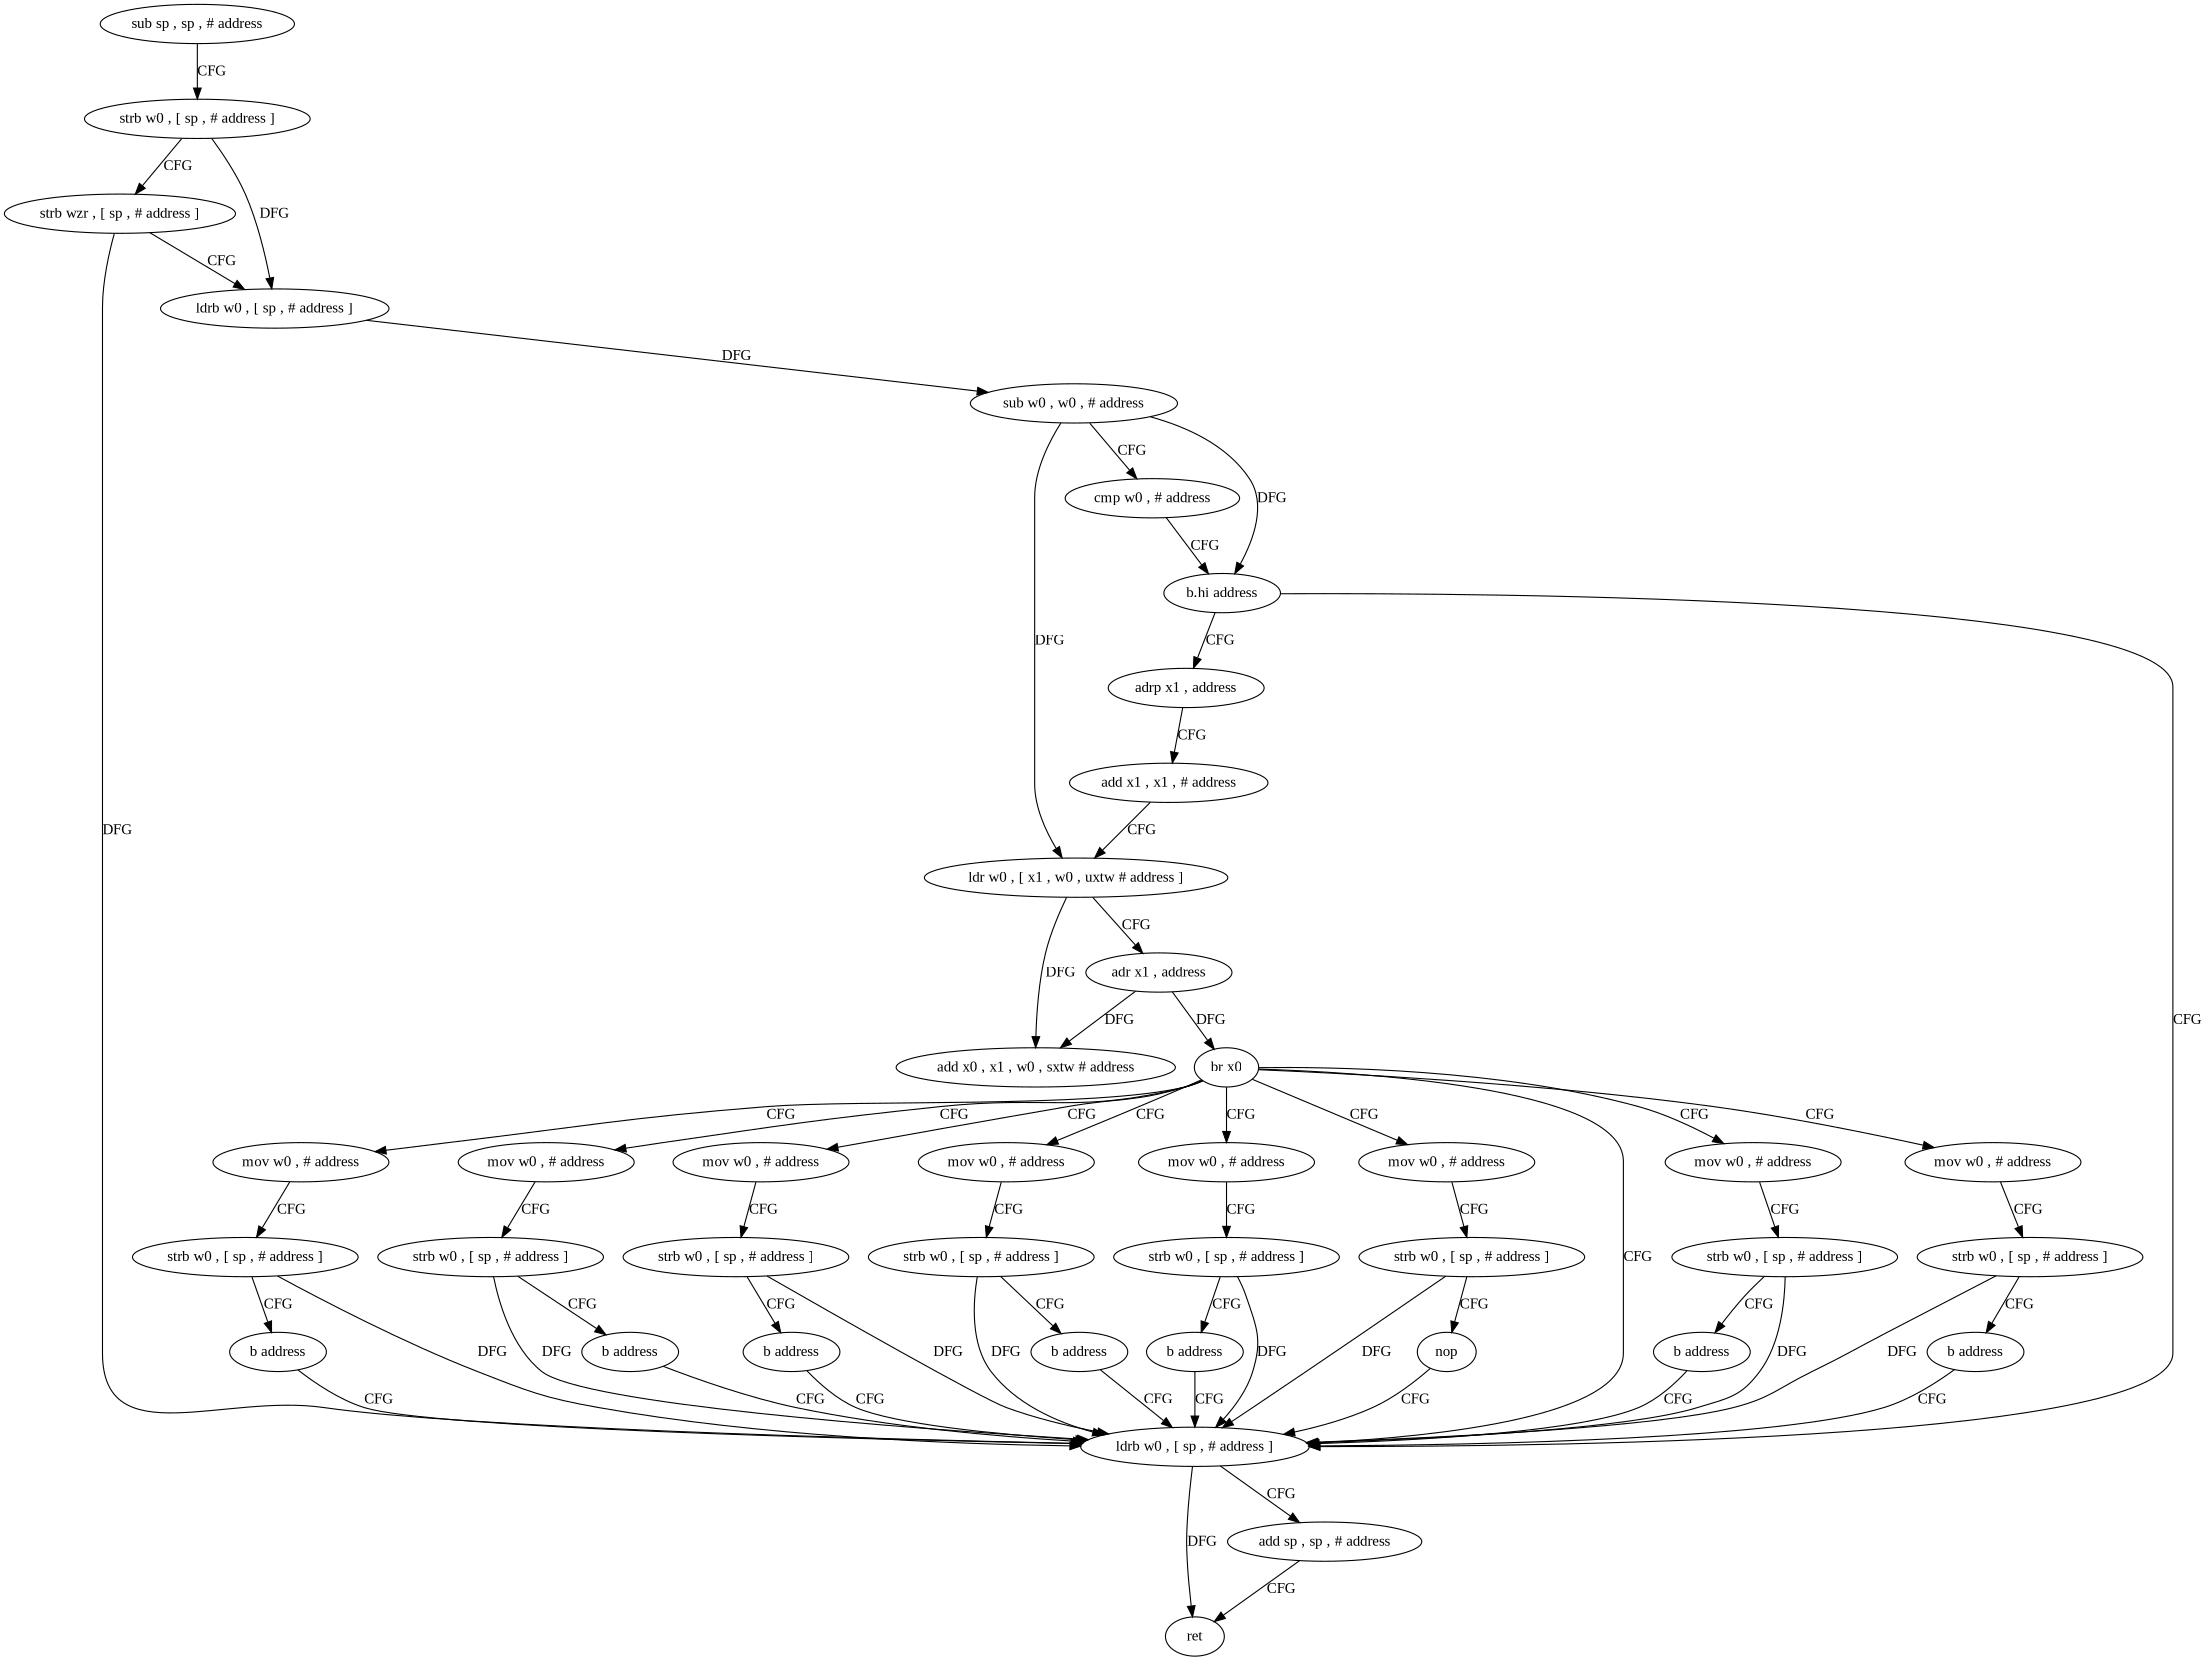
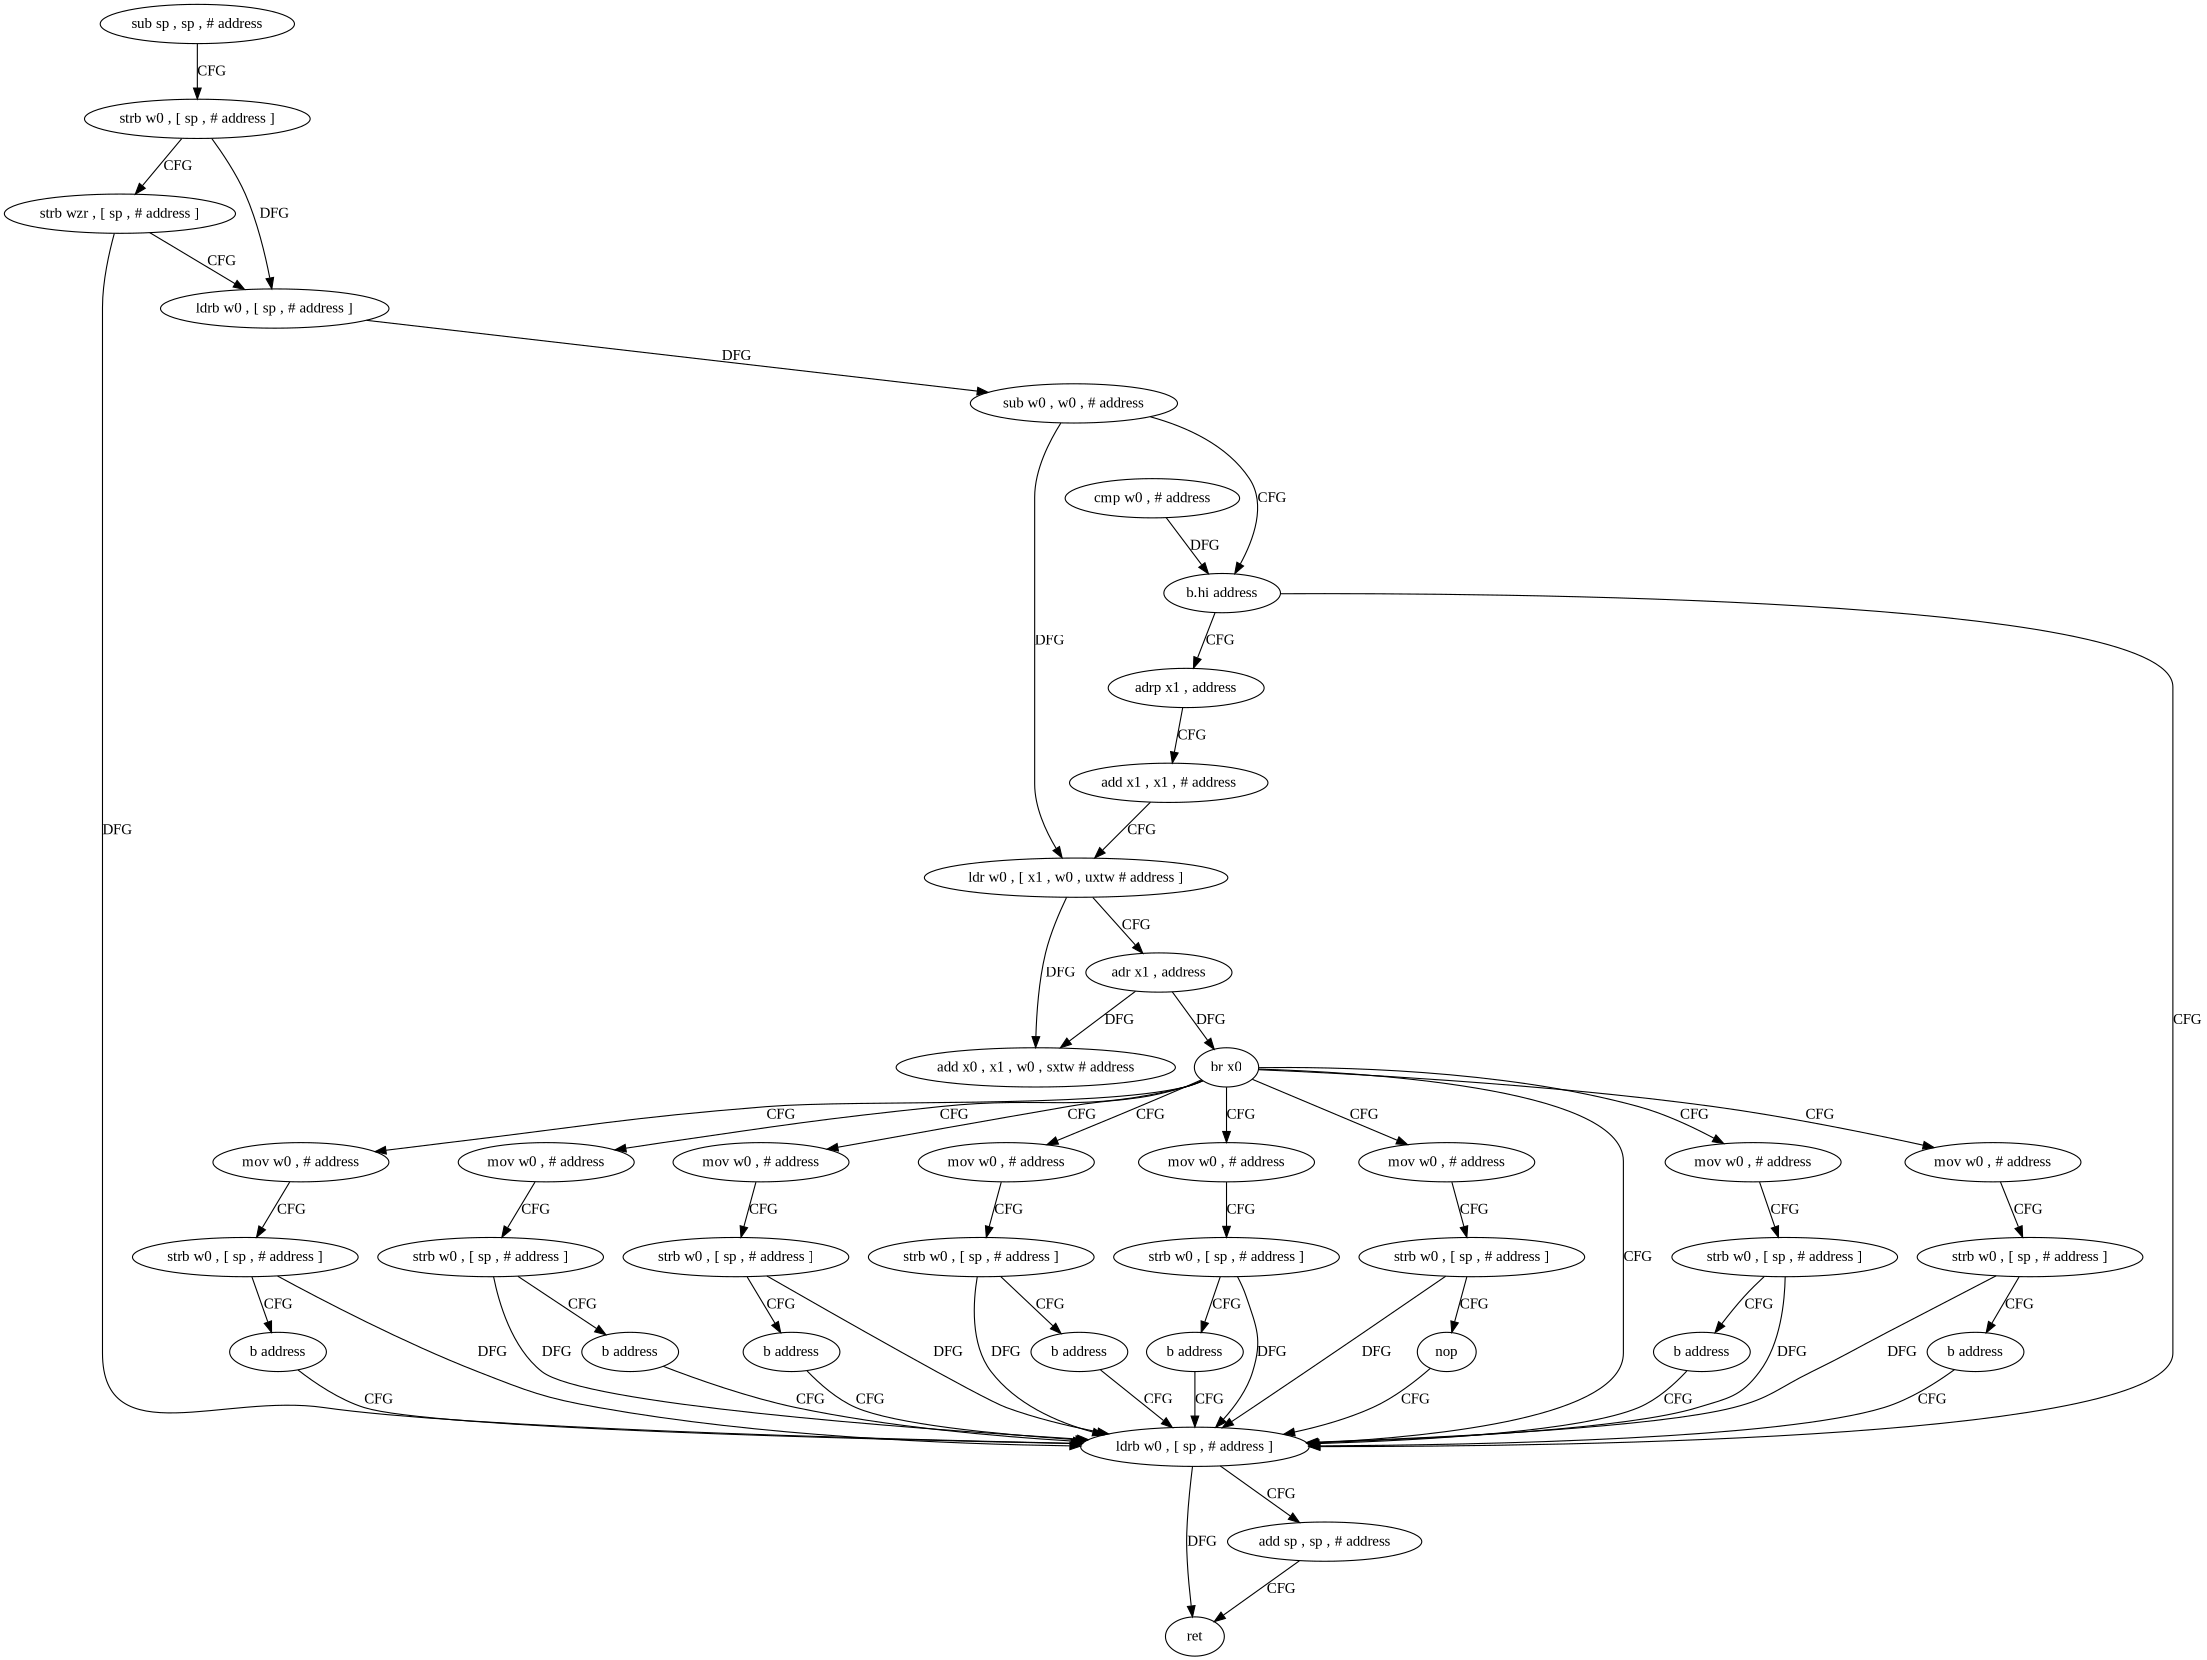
(1110, 447) -> none
(1272, 498) -> (1272, 498)
(1205, 546) -> (1205, 546)
